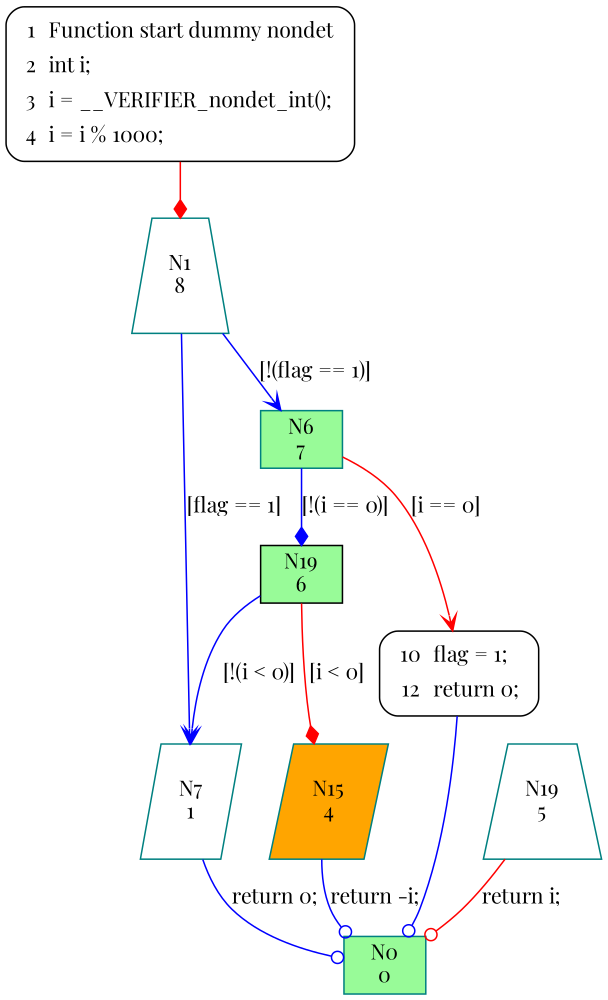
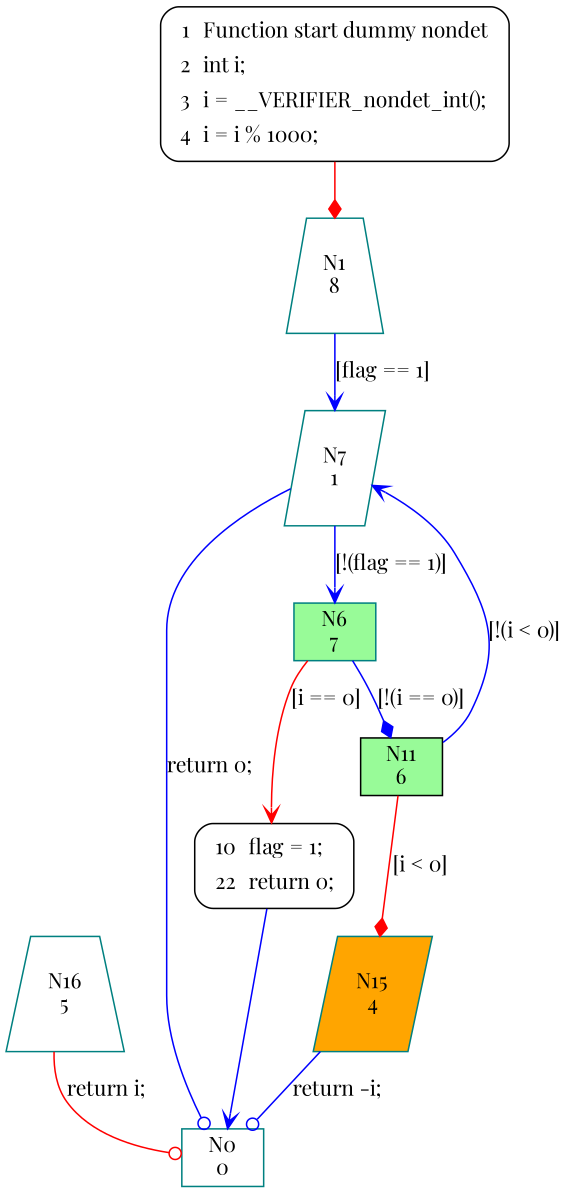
(247, 366) -> (335, 557)
(302, 574) -> (402, 767)
(411, 690) -> (226, 883)
(542, 802) -> (65, 994)
(443, 823) -> (249, 1011)
(385, 965) -> (223, 1158)
